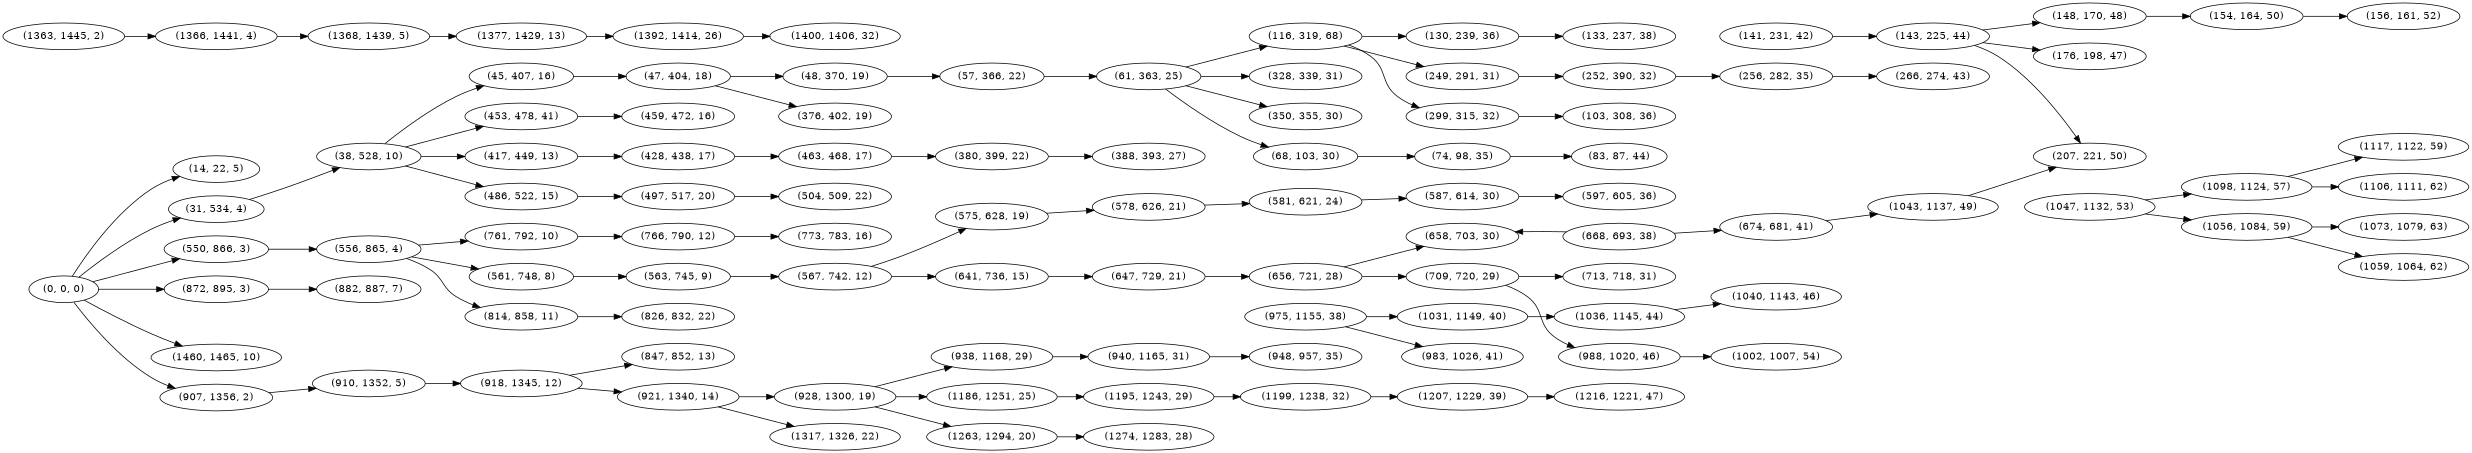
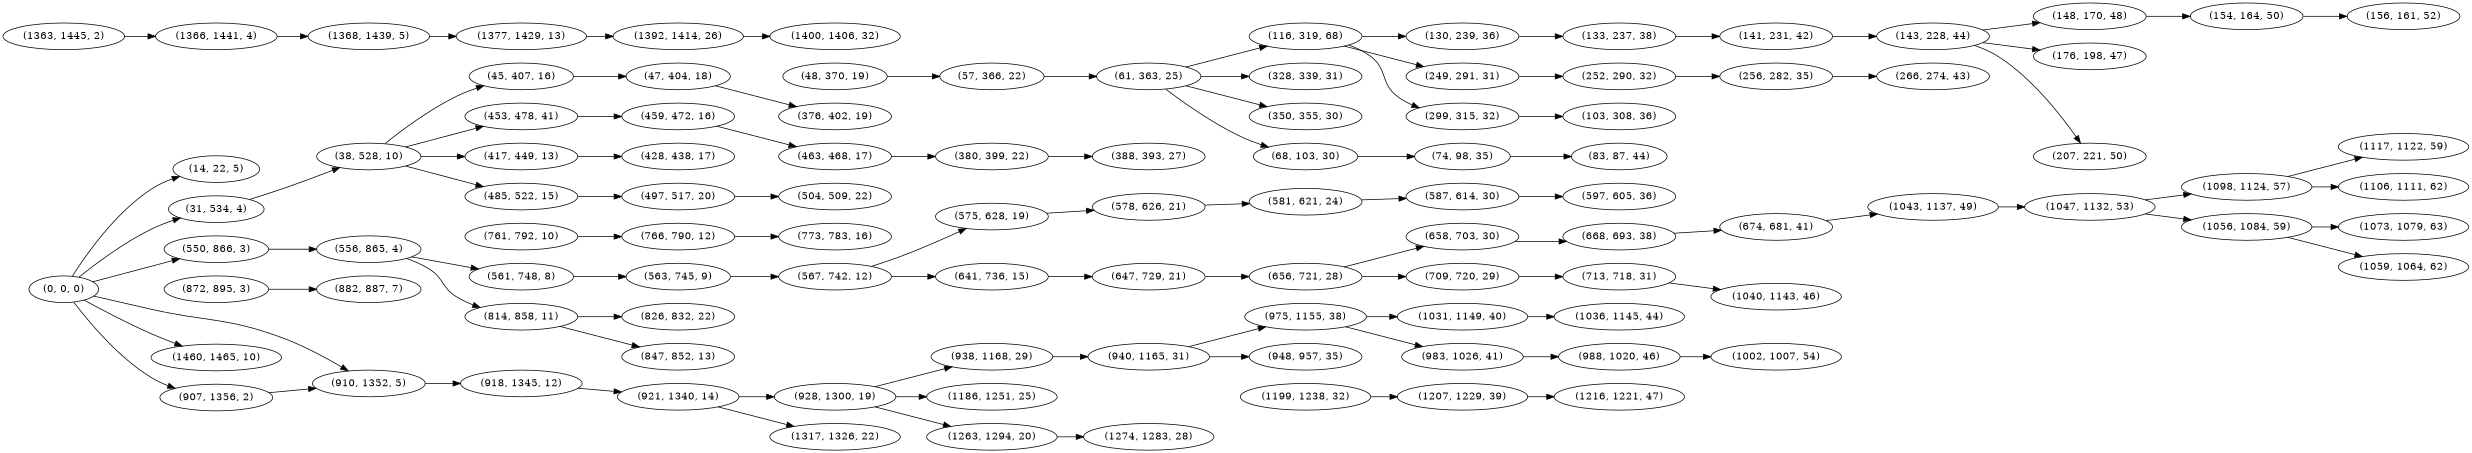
none -> (1694, 36)
(1933, 36) -> (1933, 36)
(753, 76) -> none
(1619, 76) -> (1619, 76)
(753, 156) -> (753, 136)
(2009, 183) -> (2008, 207)
(521, 197) -> (521, 197)
(1545, 232) -> (1537, 242)
(440, 243) -> none
(128, 289) -> (221, 321)
(1694, 307) -> (1691, 286)
(1538, 310) -> (1537, 357)
none -> (1223, 338)
(597, 371) -> (596, 336)
(1149, 397) -> none
